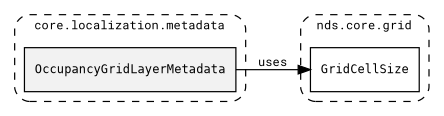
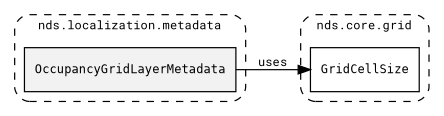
(130, 26) -> (130, 26)
